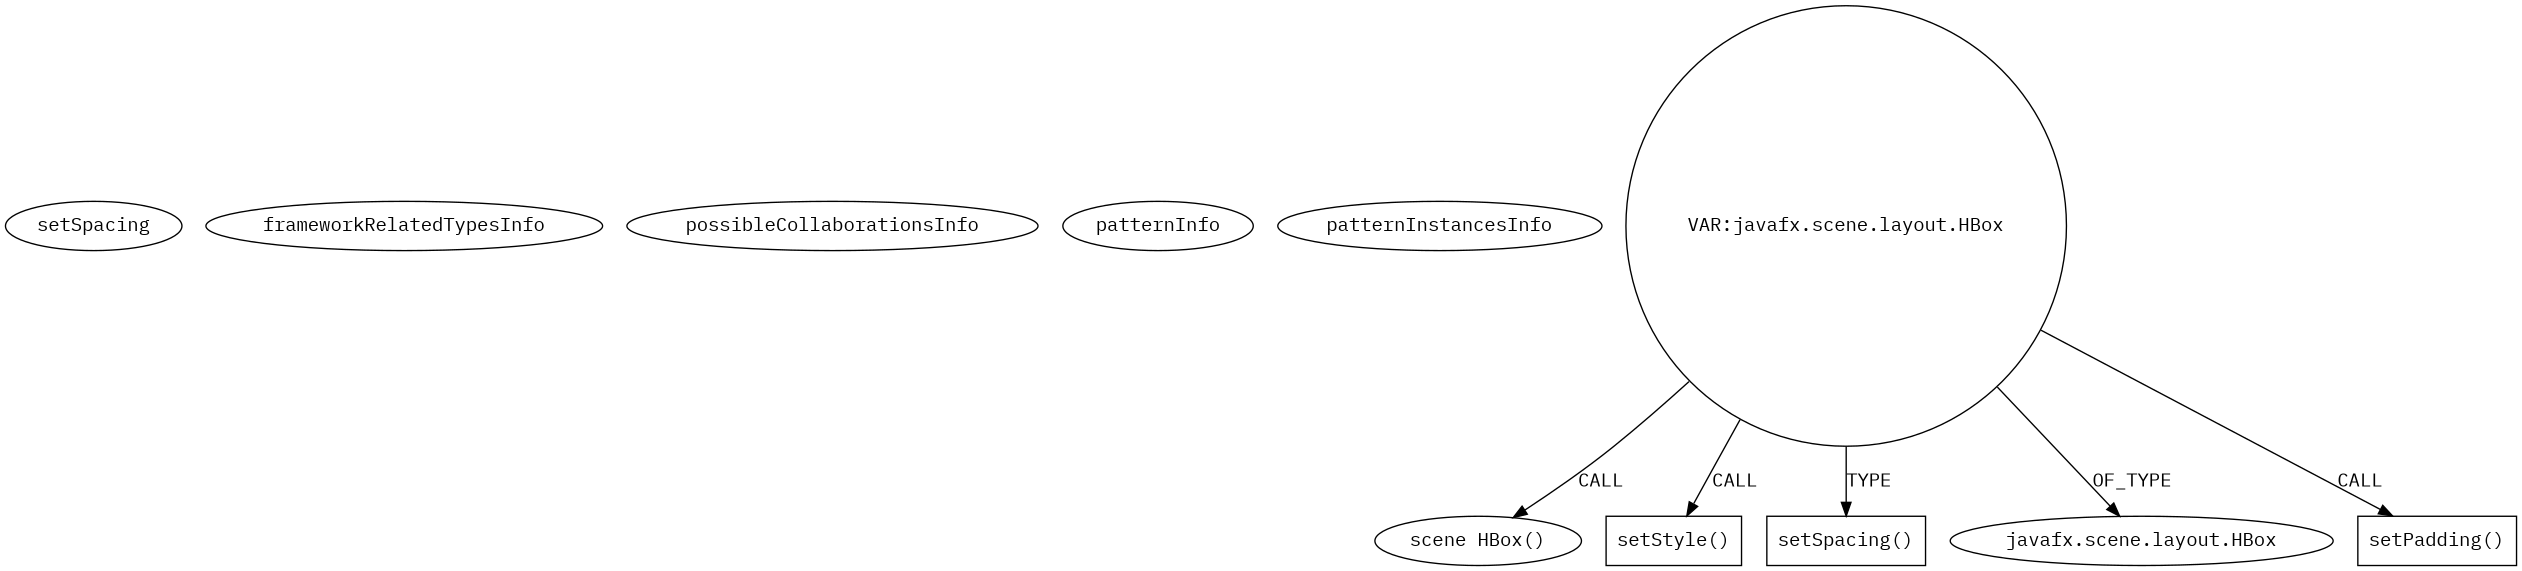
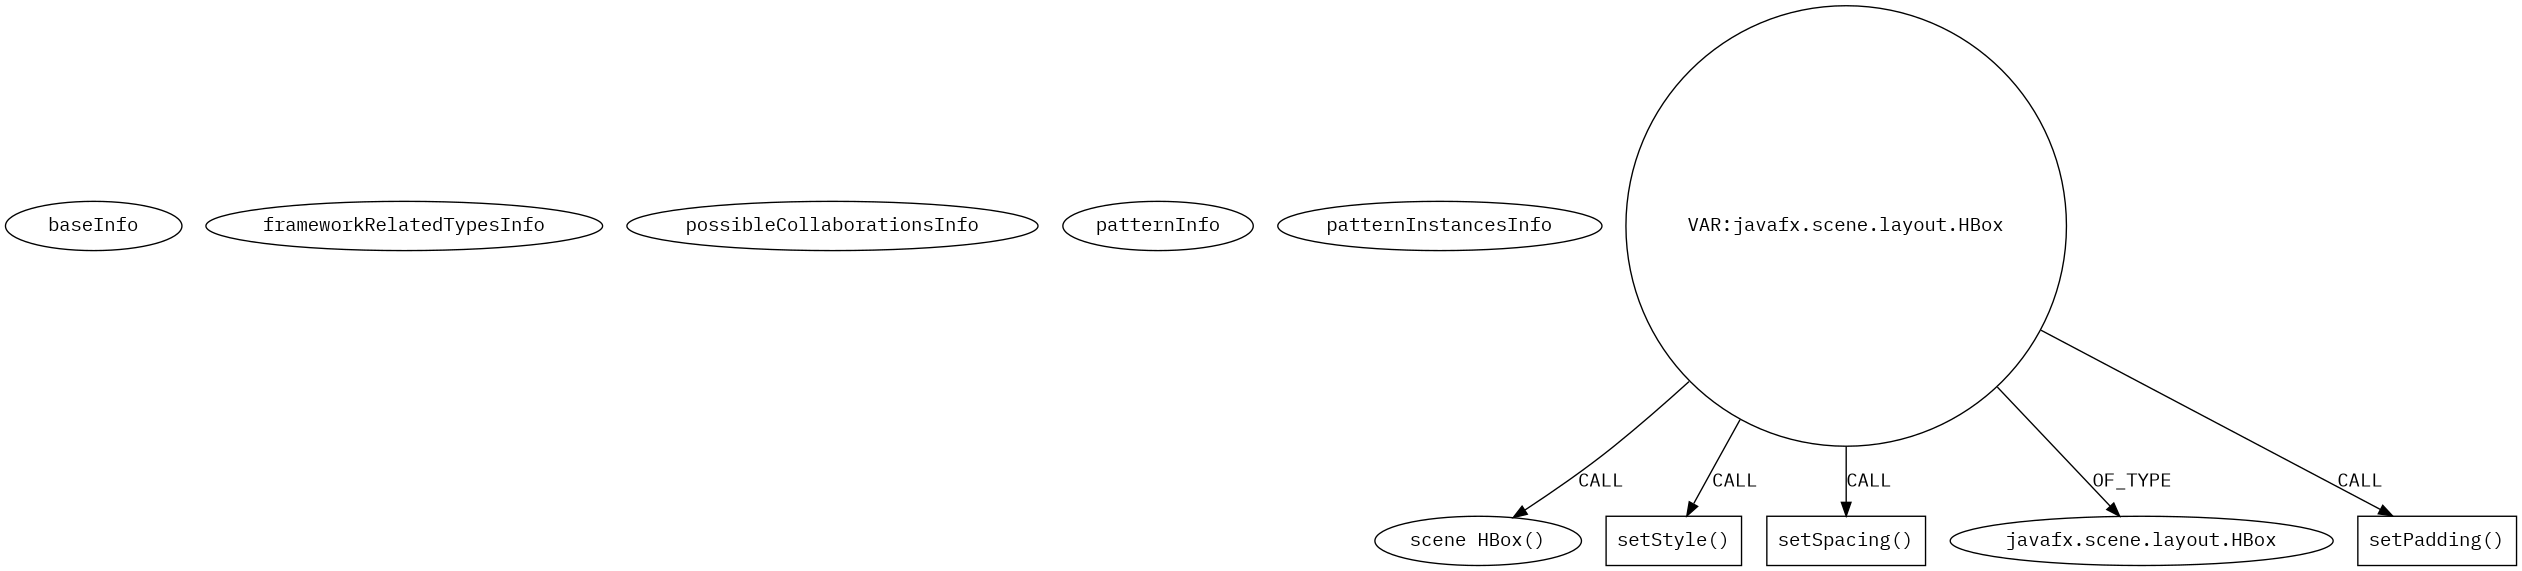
(94, 226) -> (94, 226)
(1869, 481) -> (1869, 481)
